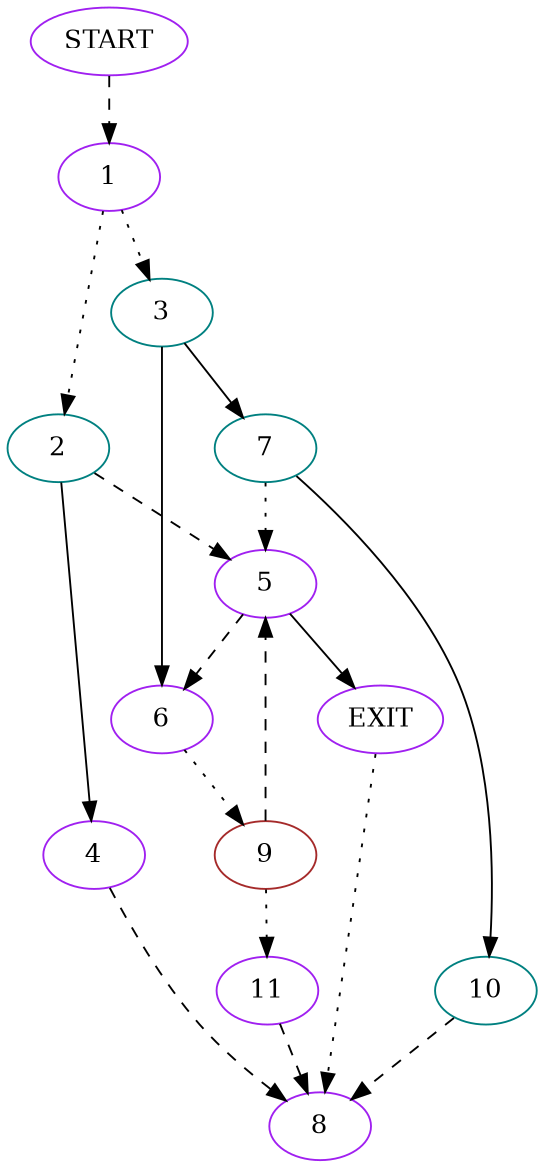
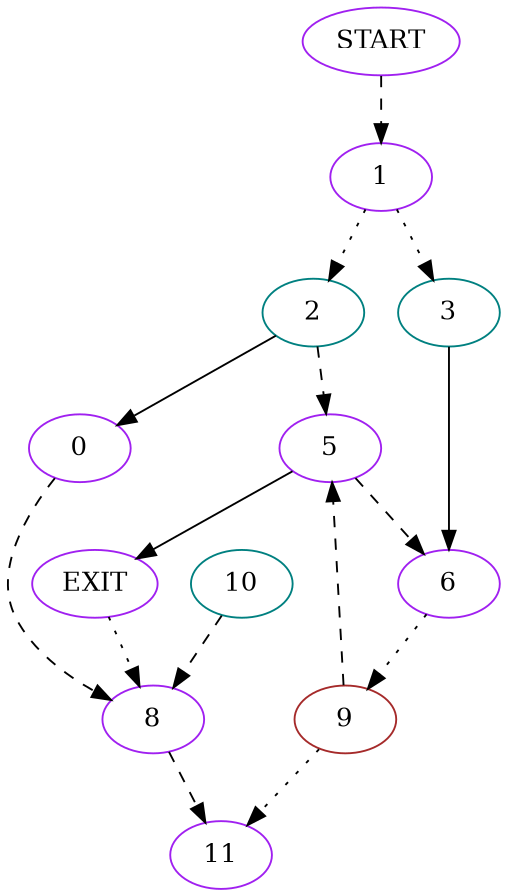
(266, 448) -> none
(94, 855) -> (80, 448)
(290, 1050) -> (183, 779)
